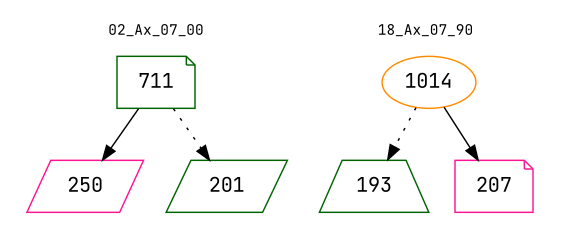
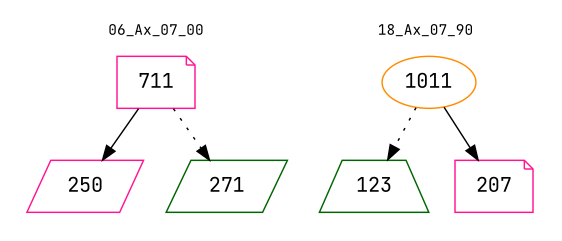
(157, 31) -> (157, 31)
(156, 82) -> (156, 82)
(429, 82) -> (429, 82)
(227, 186) -> (227, 186)
(374, 186) -> (374, 186)
